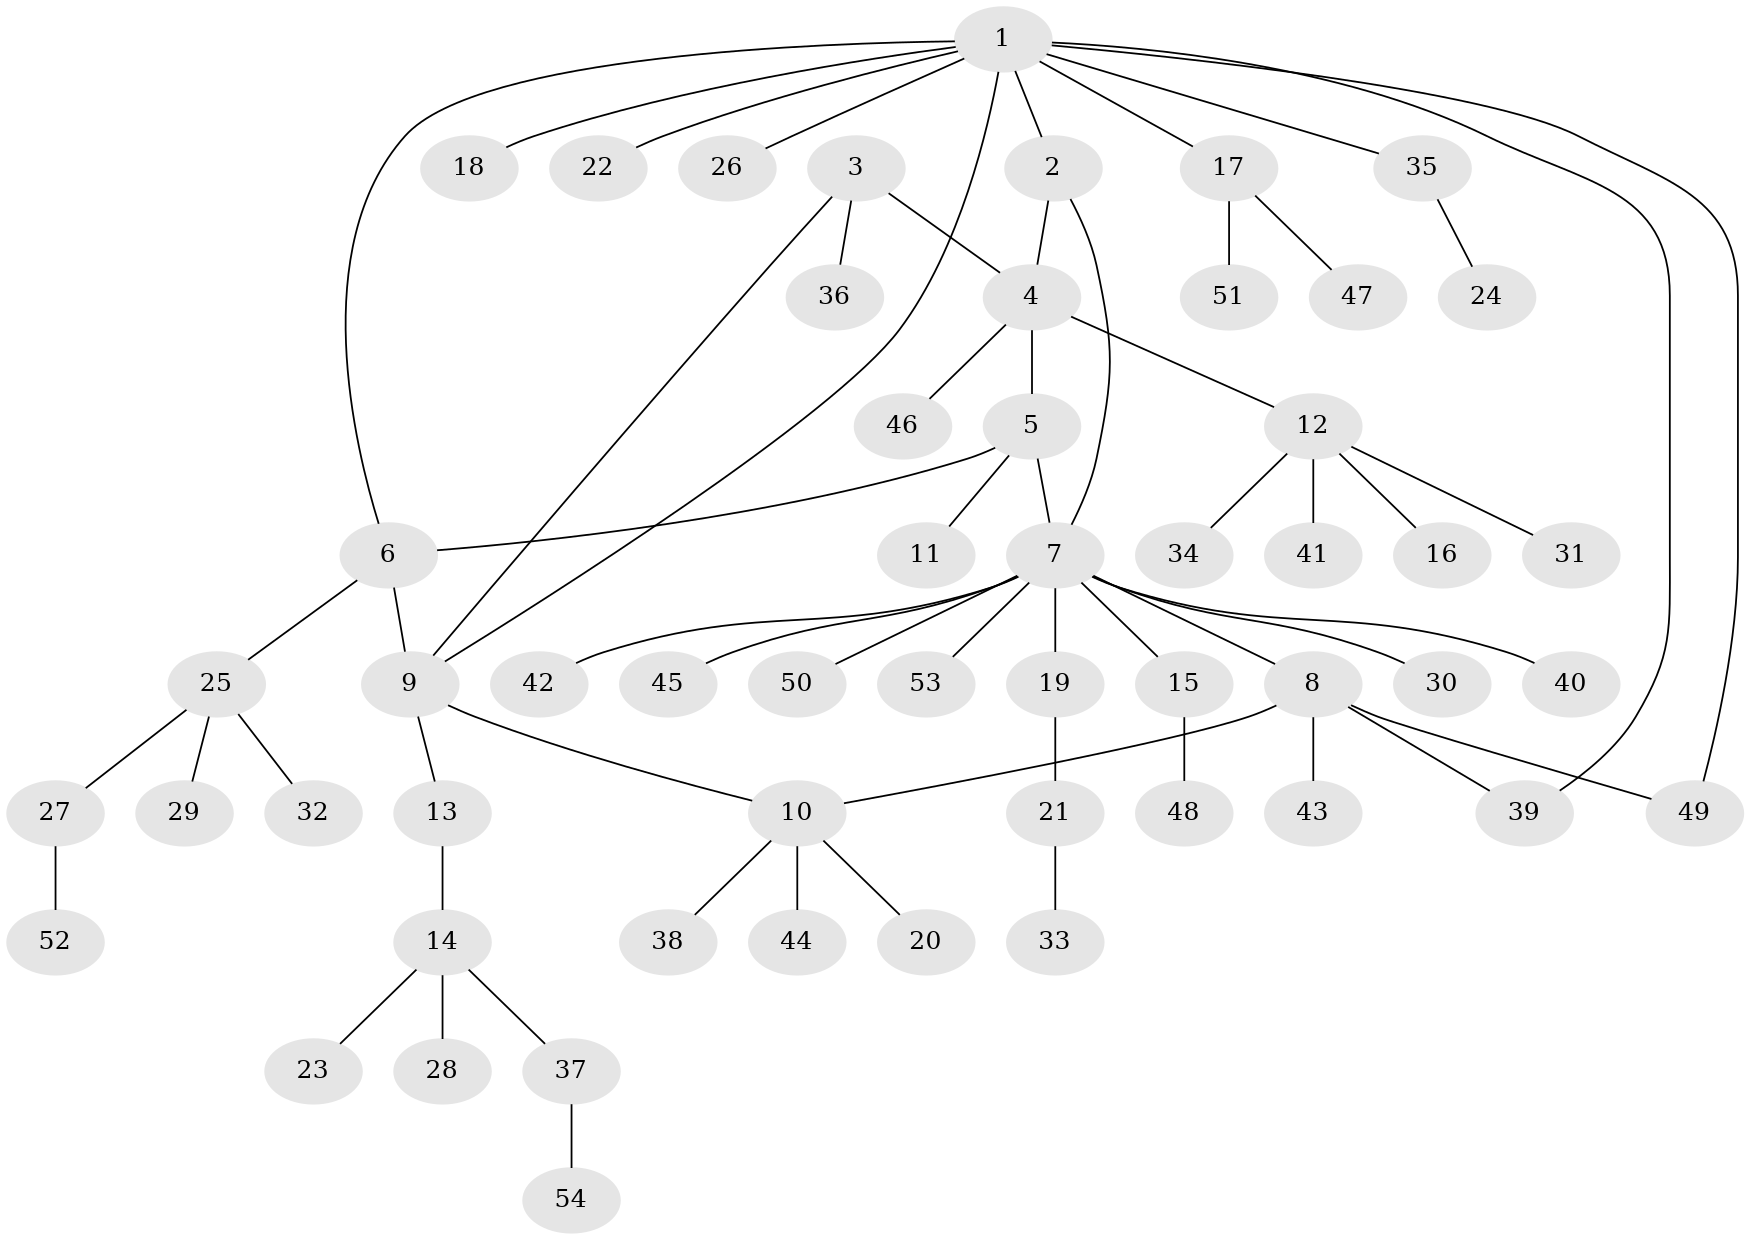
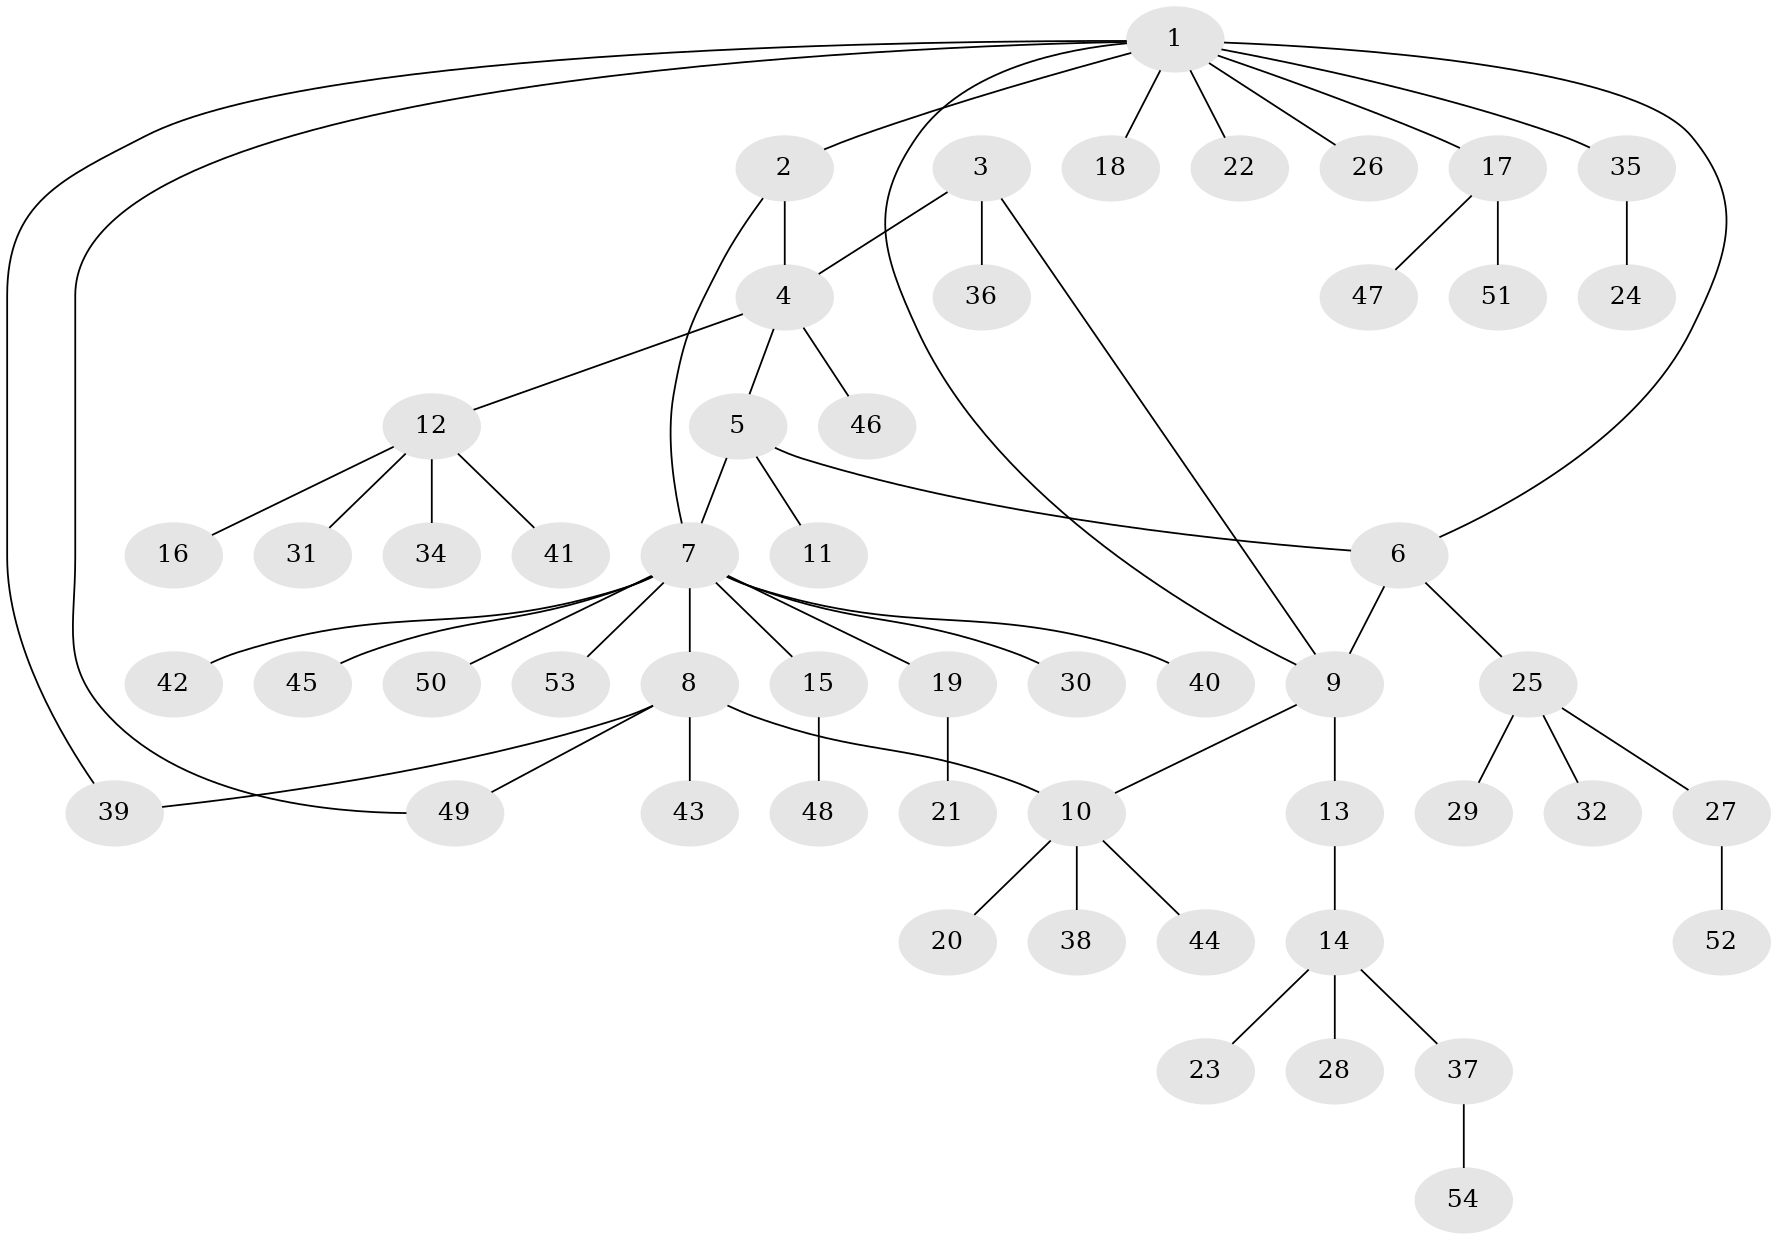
(1055, 942) -> none
